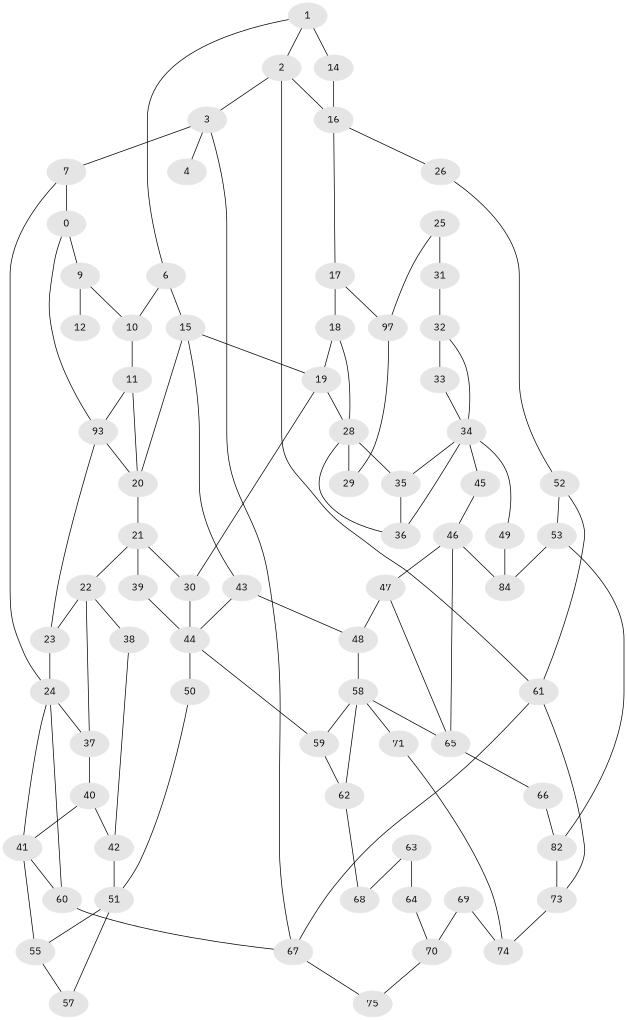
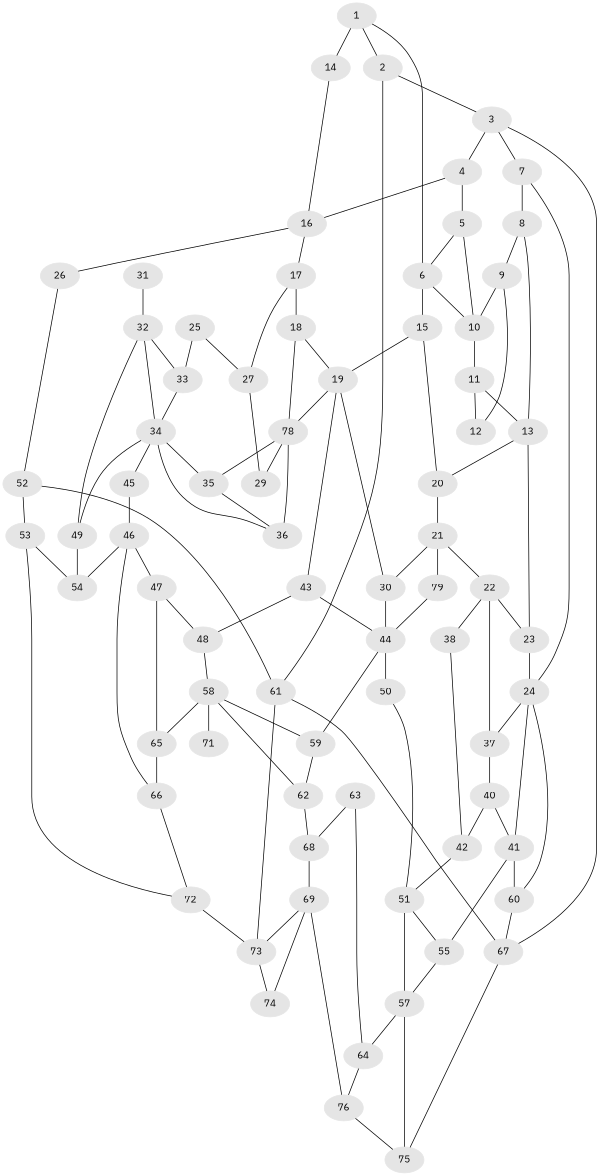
(308, 94) -> (388, 197)
(66, 224) -> (522, 224)
none -> (462, 224)
(440, 250) -> (189, 354)
(388, 328) -> (248, 380)
none -> (100, 429)
(98, 432) -> (528, 432)
(135, 432) -> (475, 406)
(349, 432) -> (288, 432)
(199, 462) -> (322, 484)
(138, 588) -> (438, 588)
(505, 588) -> (77, 588)
(452, 640) -> (117, 670)
(467, 841) -> none
(557, 848) -> (191, 900)
none -> (309, 874)
none -> (283, 926)
(432, 952) -> (344, 1108)
none -> (384, 1030)
none -> (404, 1082)
